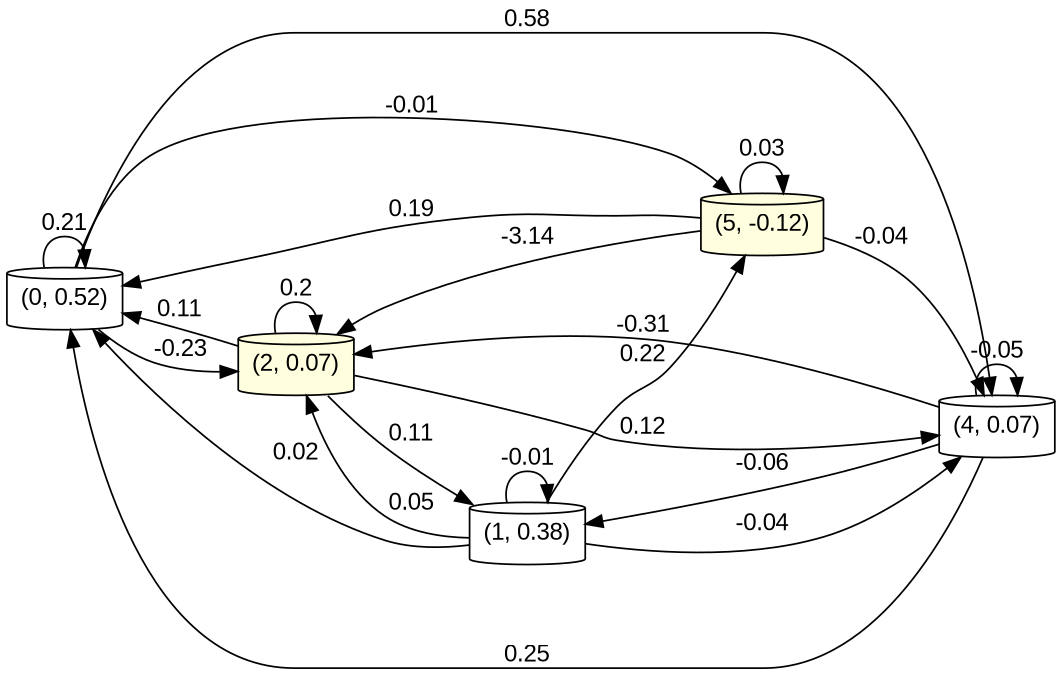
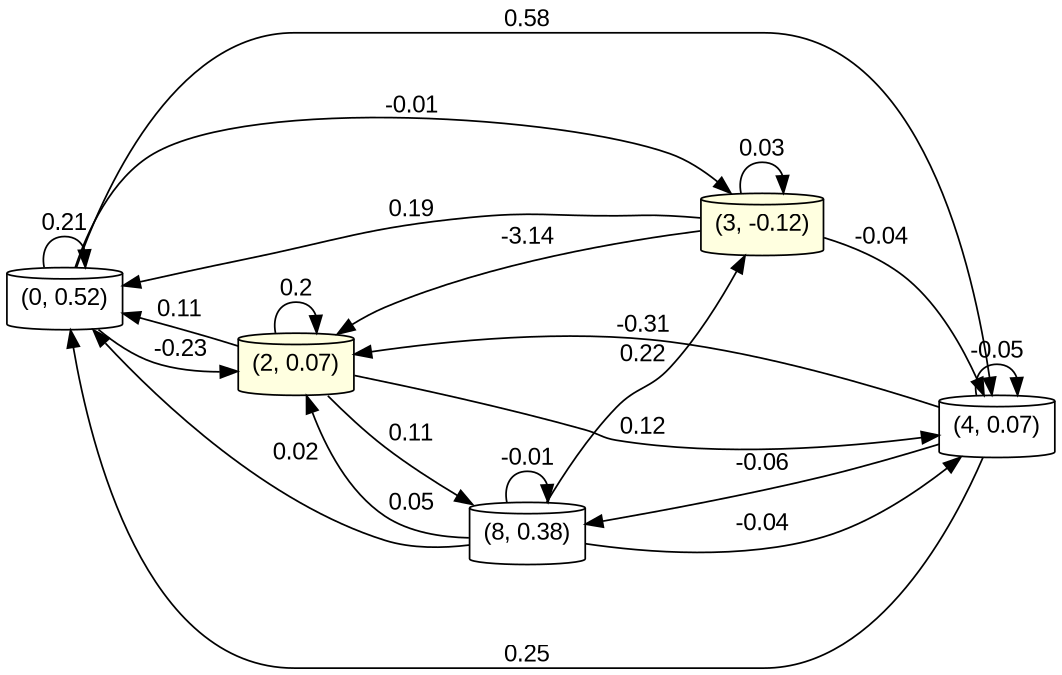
(762, 224) -> (762, 224)
(527, 533) -> (527, 533)
